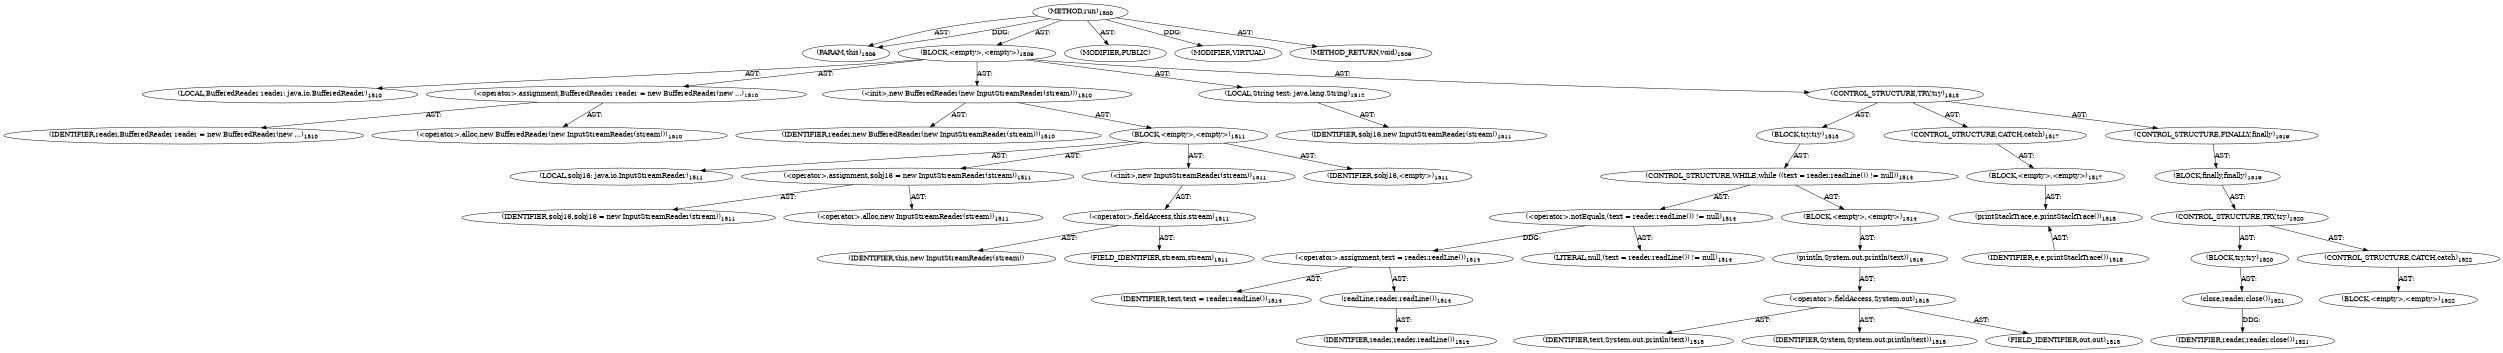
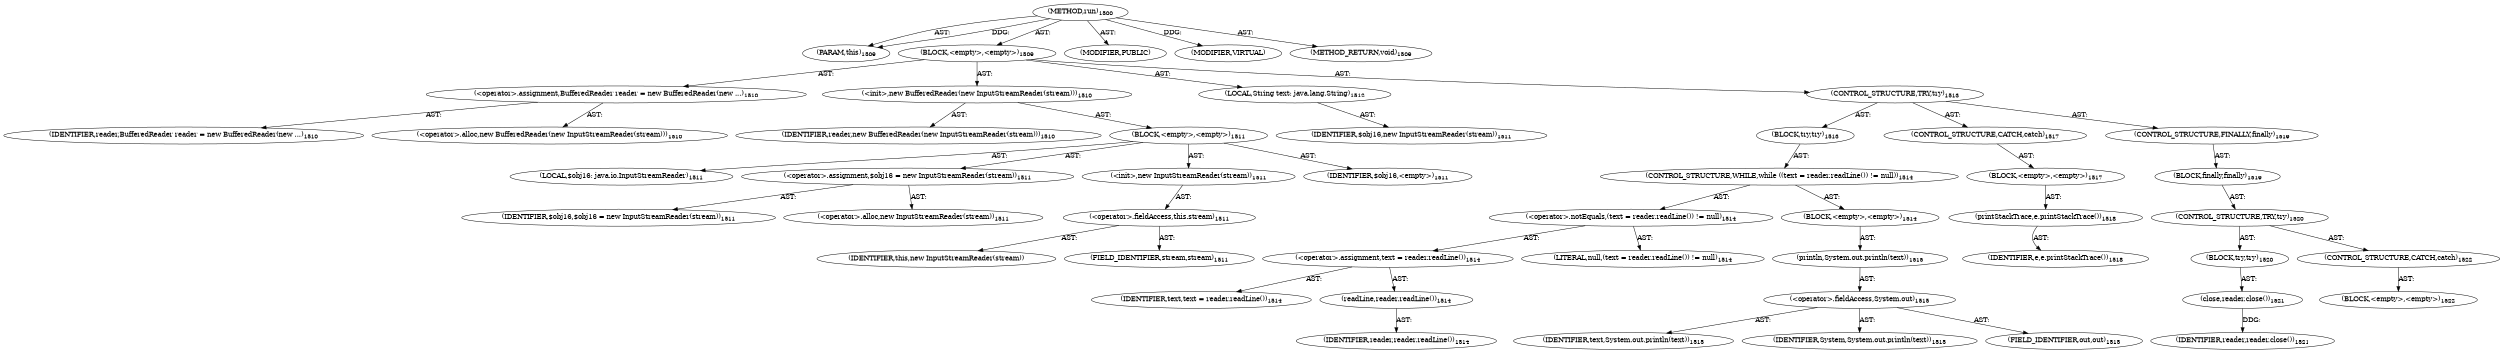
(280, 94) -> none
(1533, 238) -> (1533, 238)
(2053, 240) -> (2032, 237)
